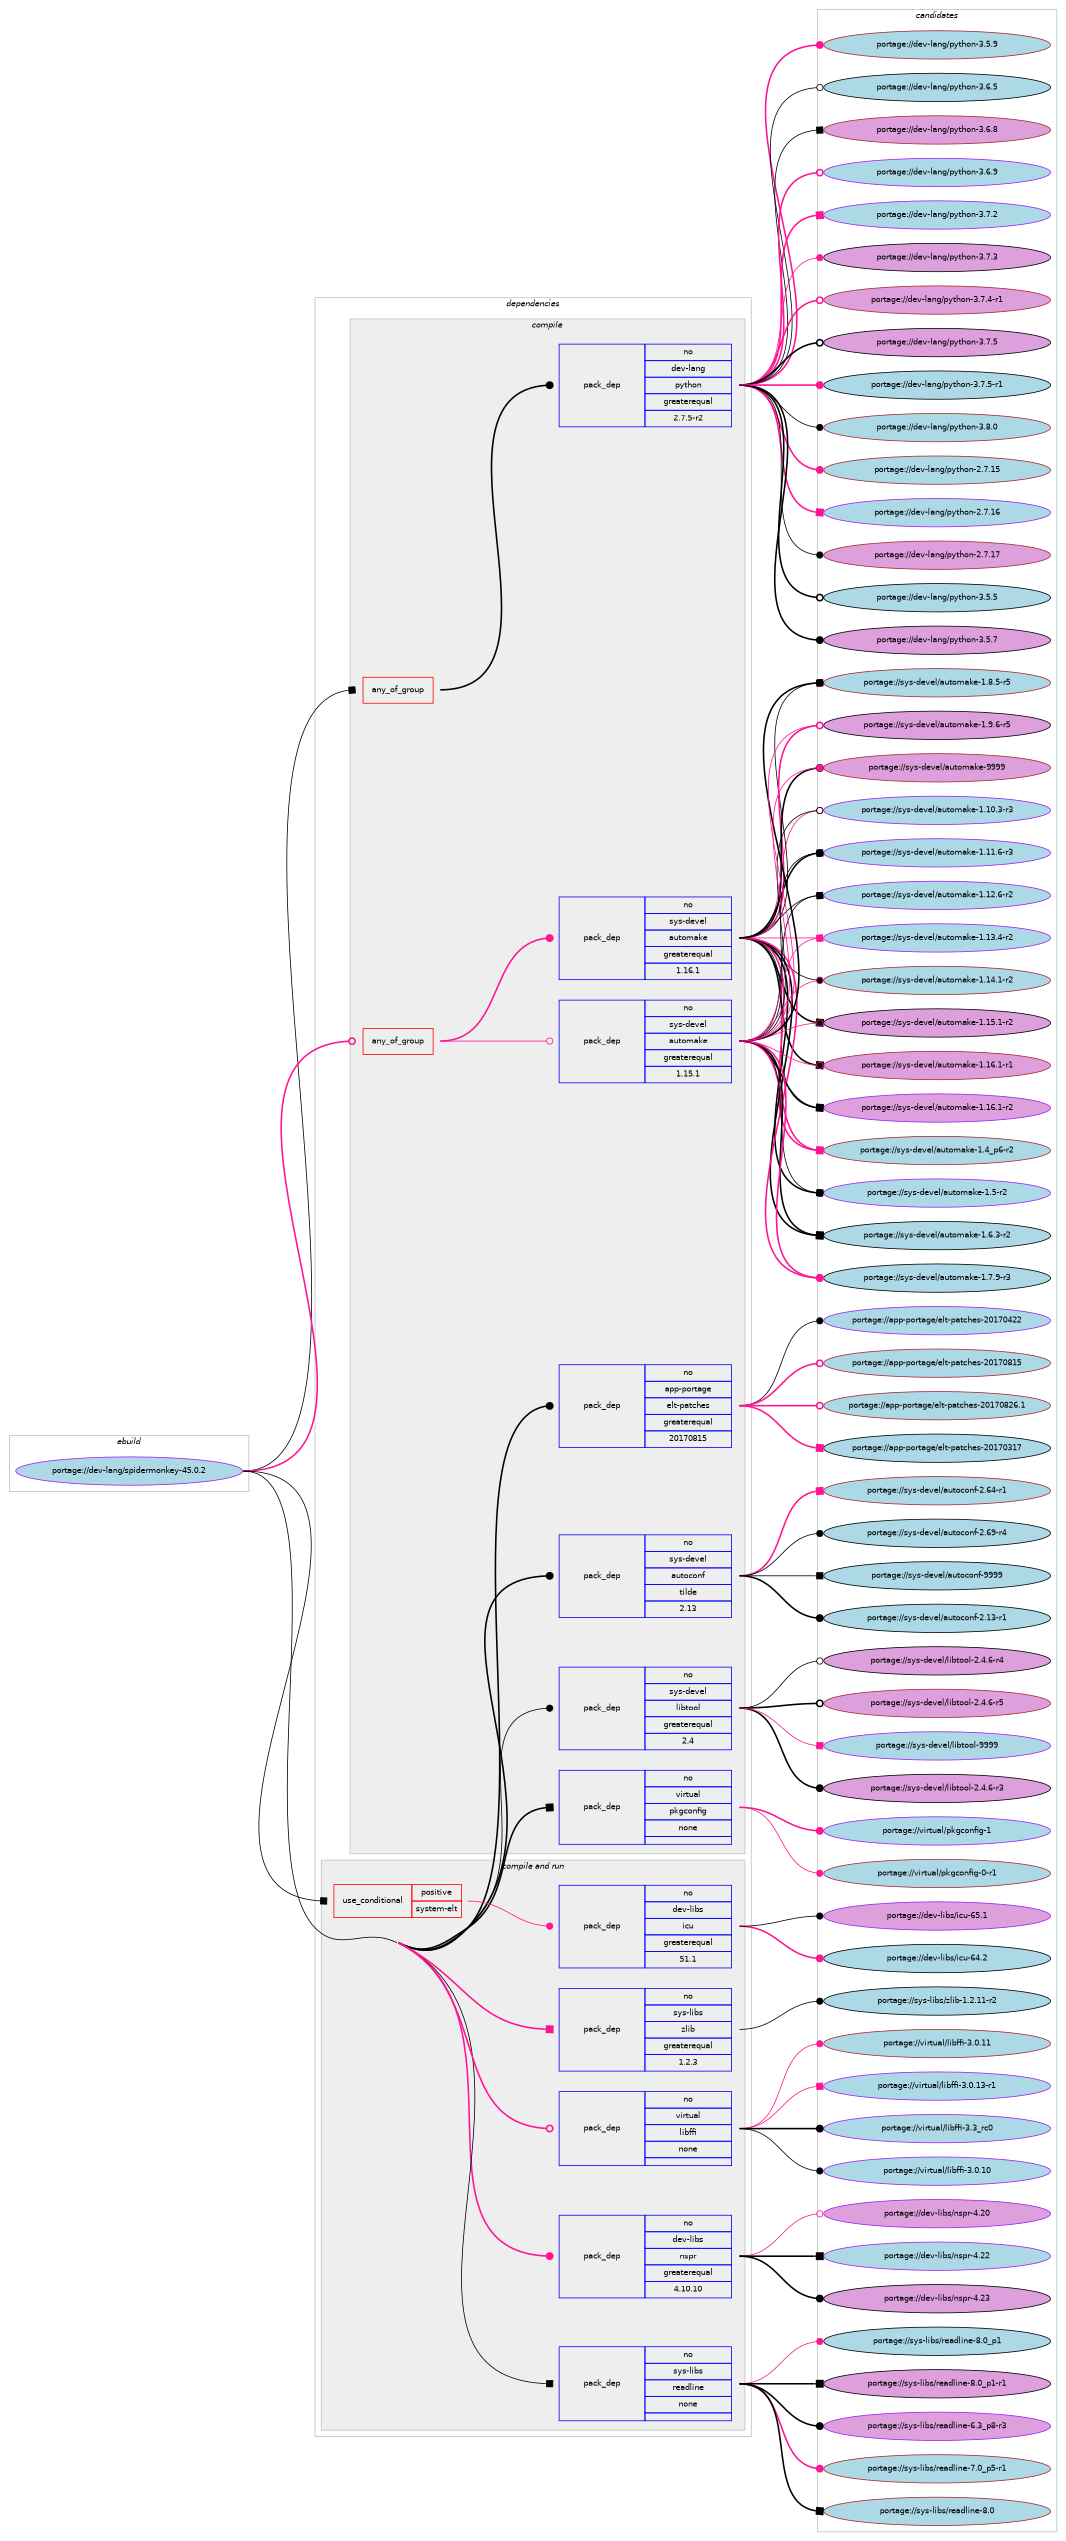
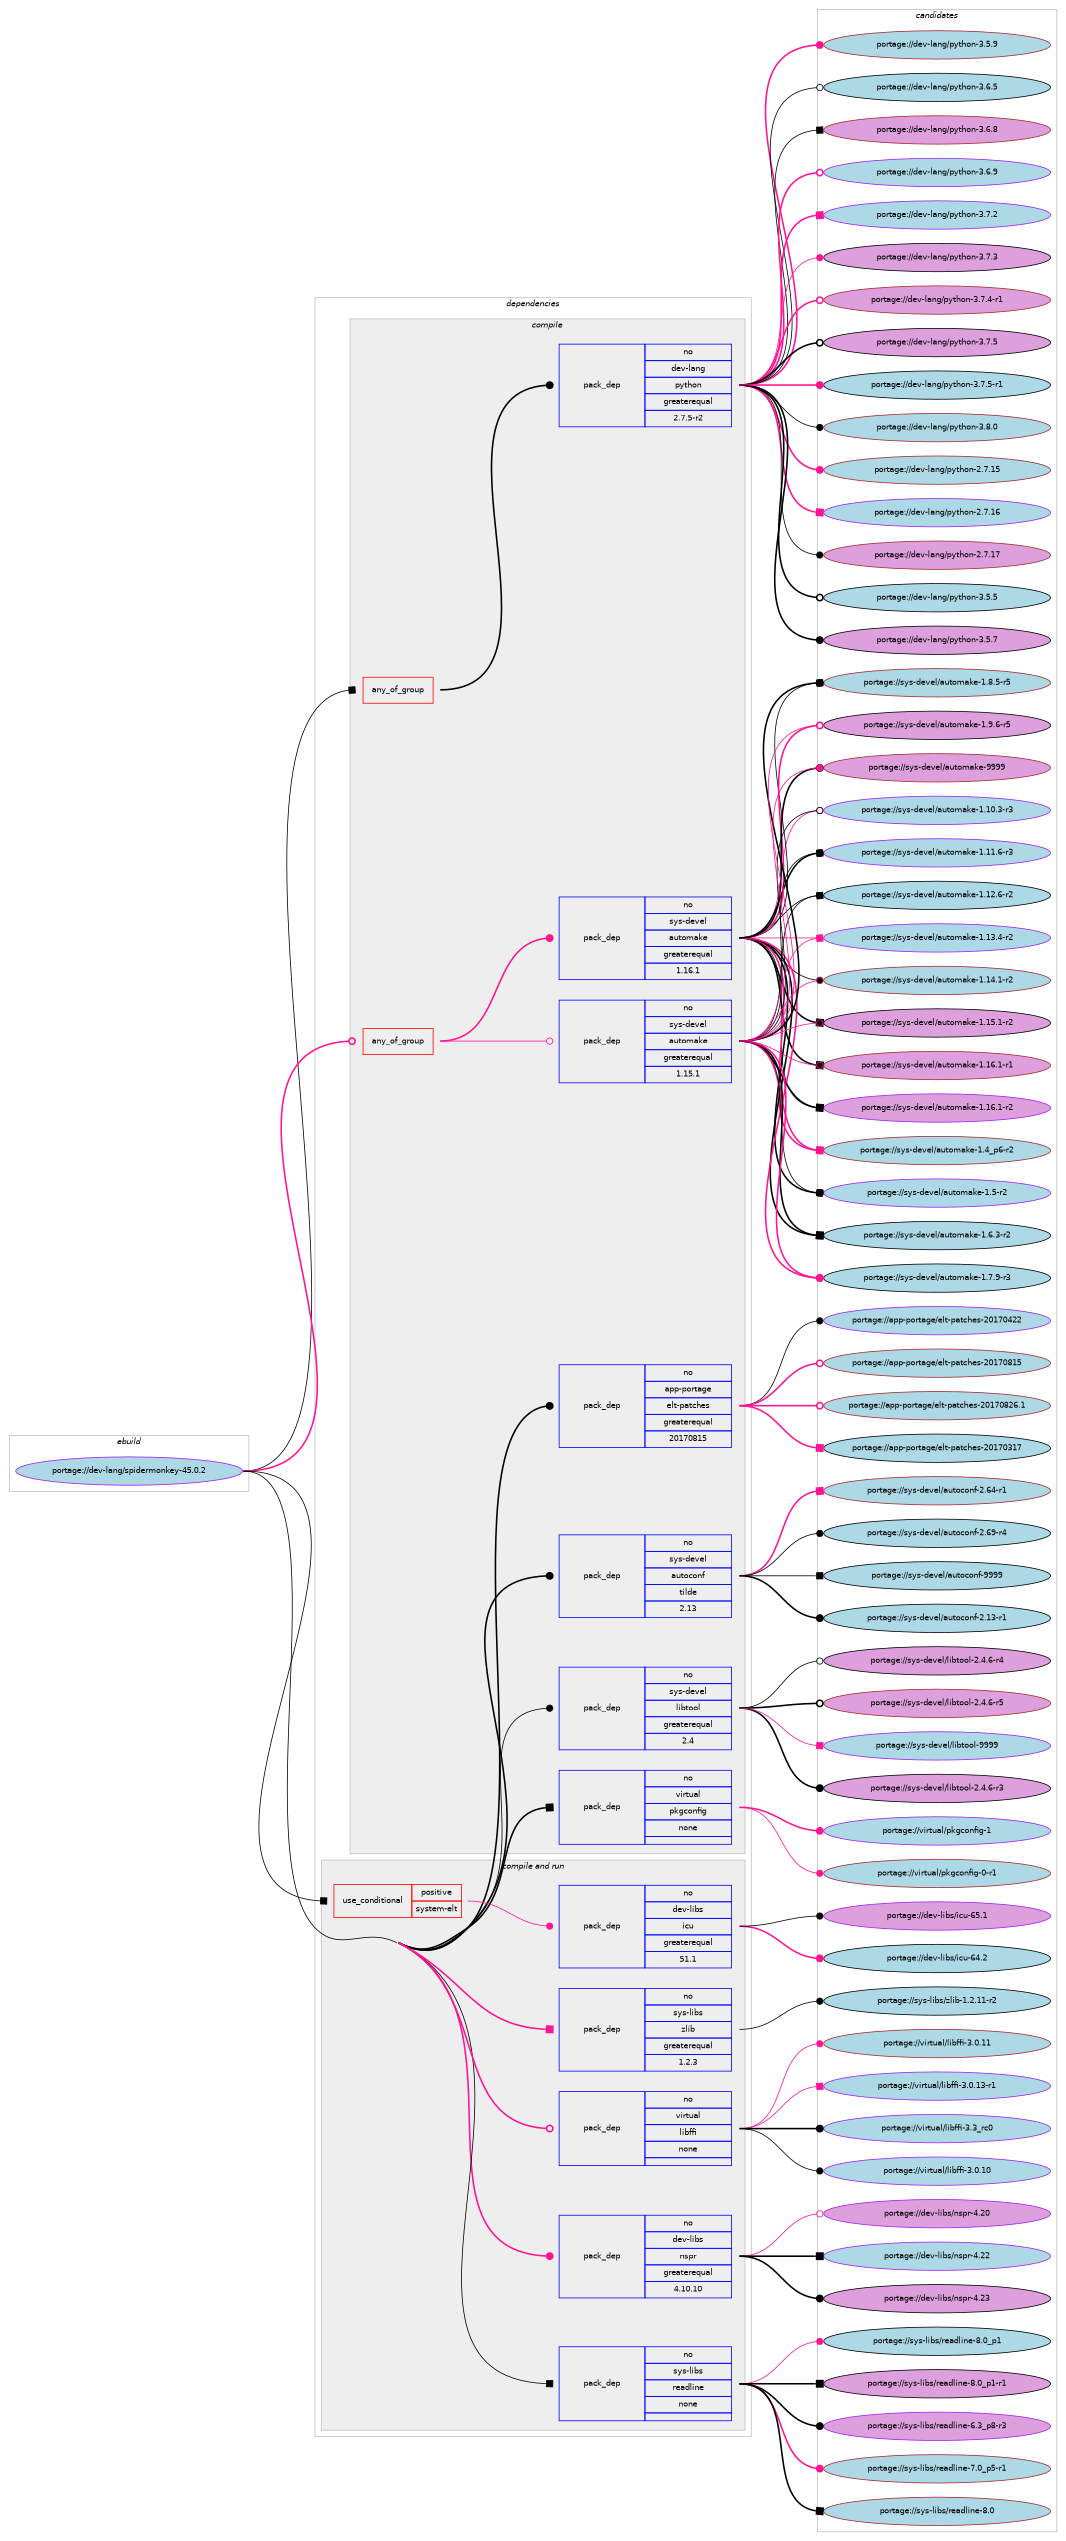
(937, 895) -> (937, 895)
